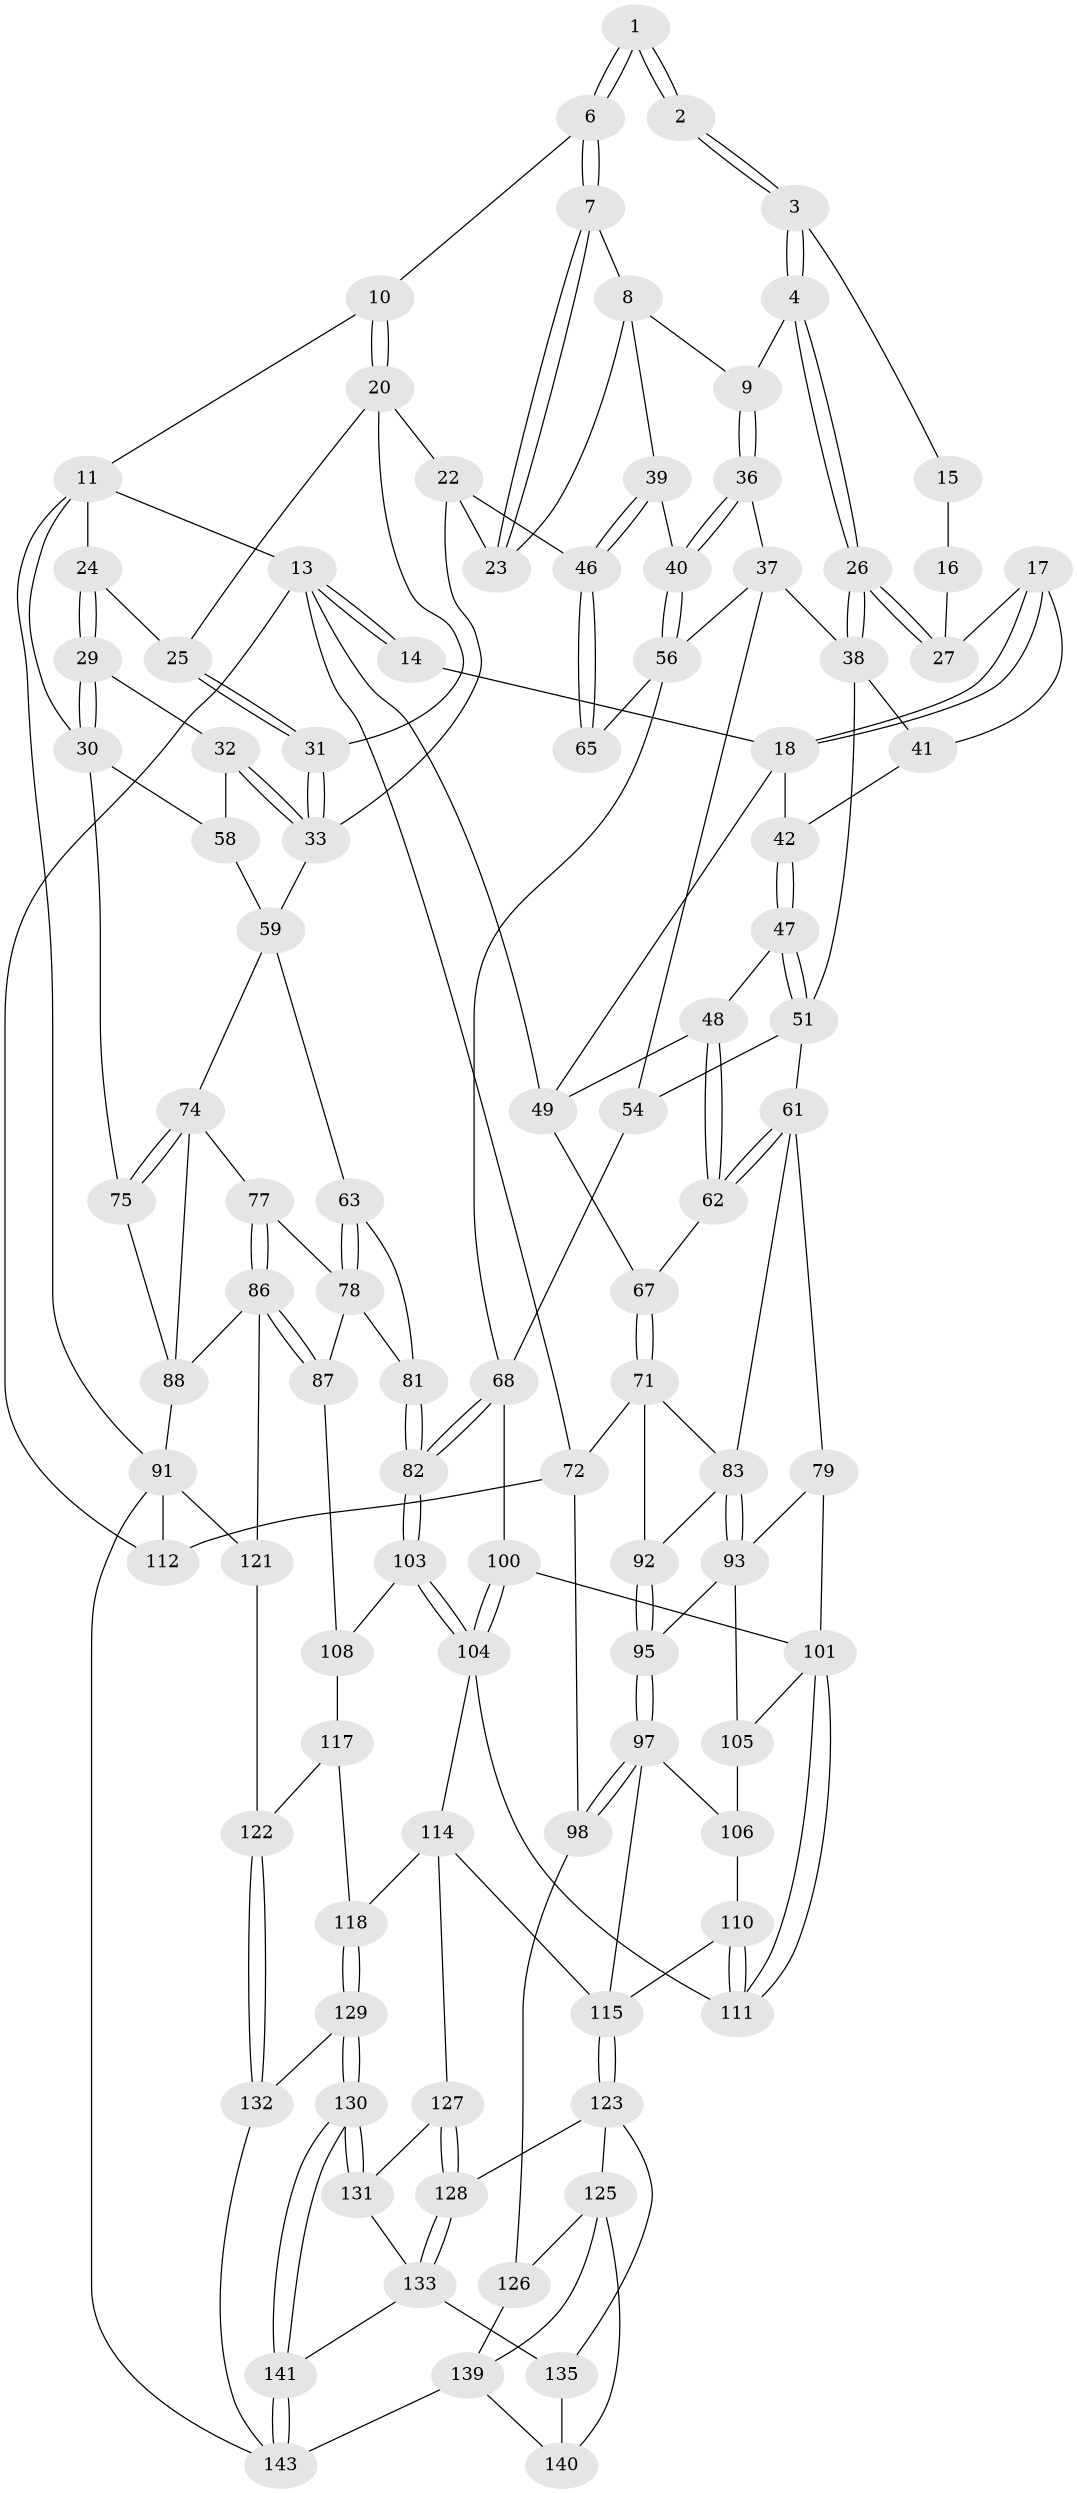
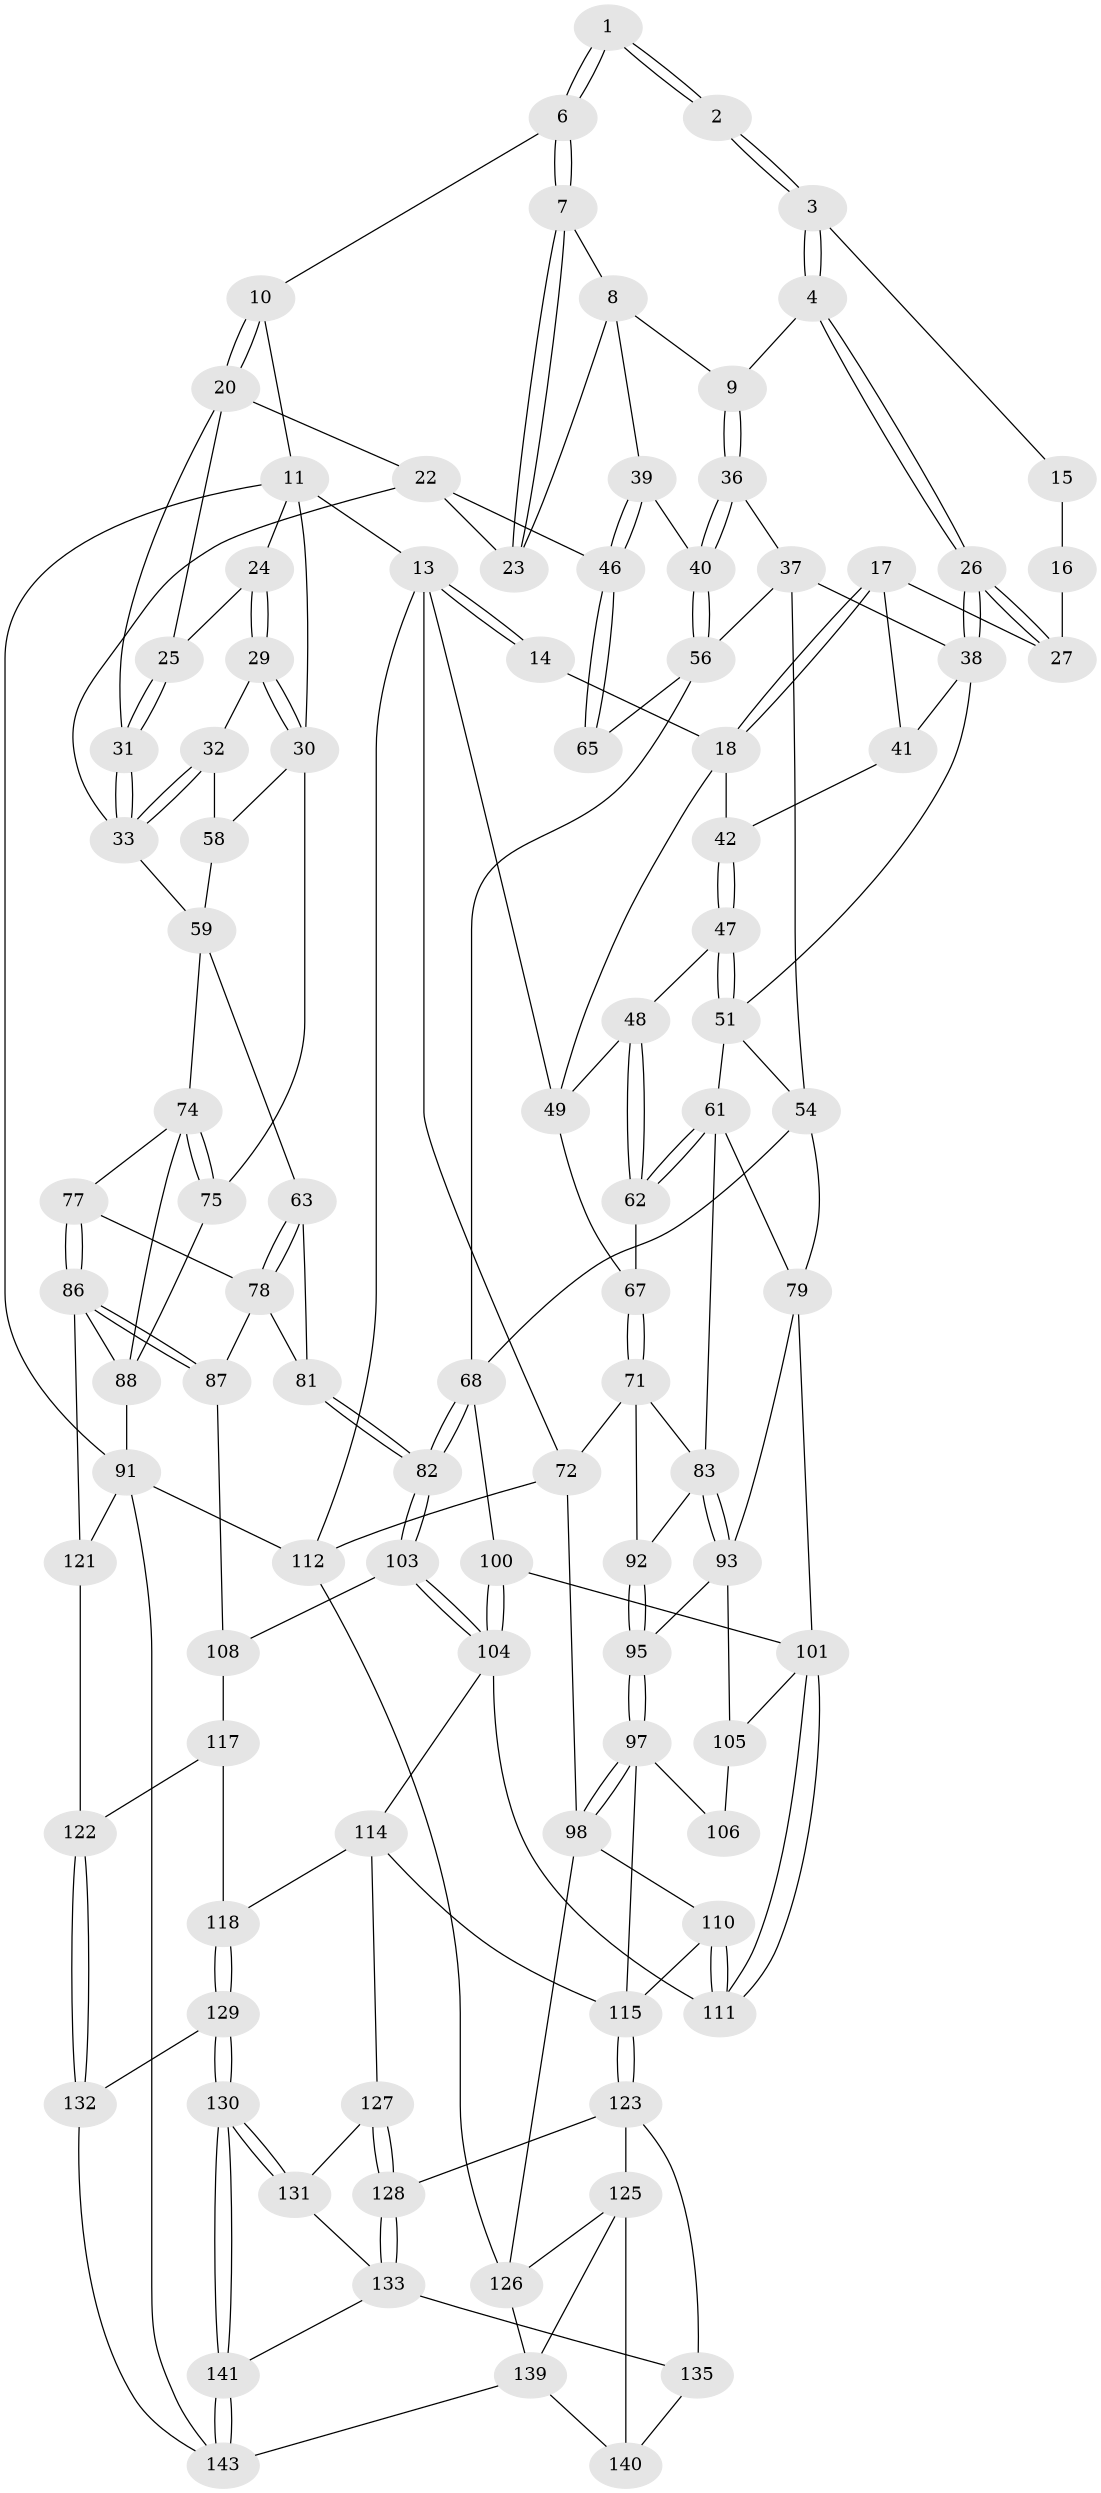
none -> (819, 1202)
(737, 1879) -> (647, 1879)
none -> (446, 1896)
